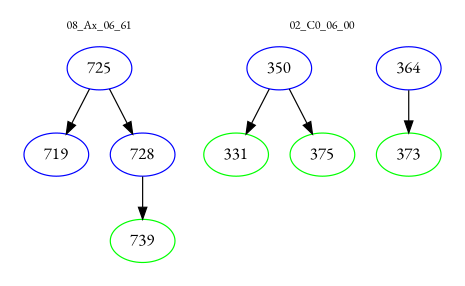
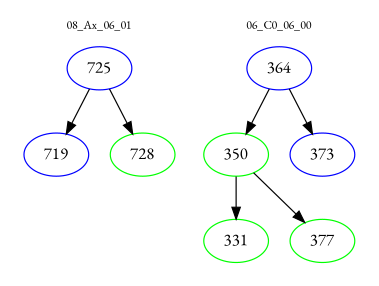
(99, 26) -> (99, 26)
(322, 26) -> (279, 26)
(279, 68) -> (236, 155)
none -> (260, 106)
(143, 155) -> (143, 155)
(322, 155) -> (322, 241)
(409, 155) -> (322, 155)
(143, 241) -> none
